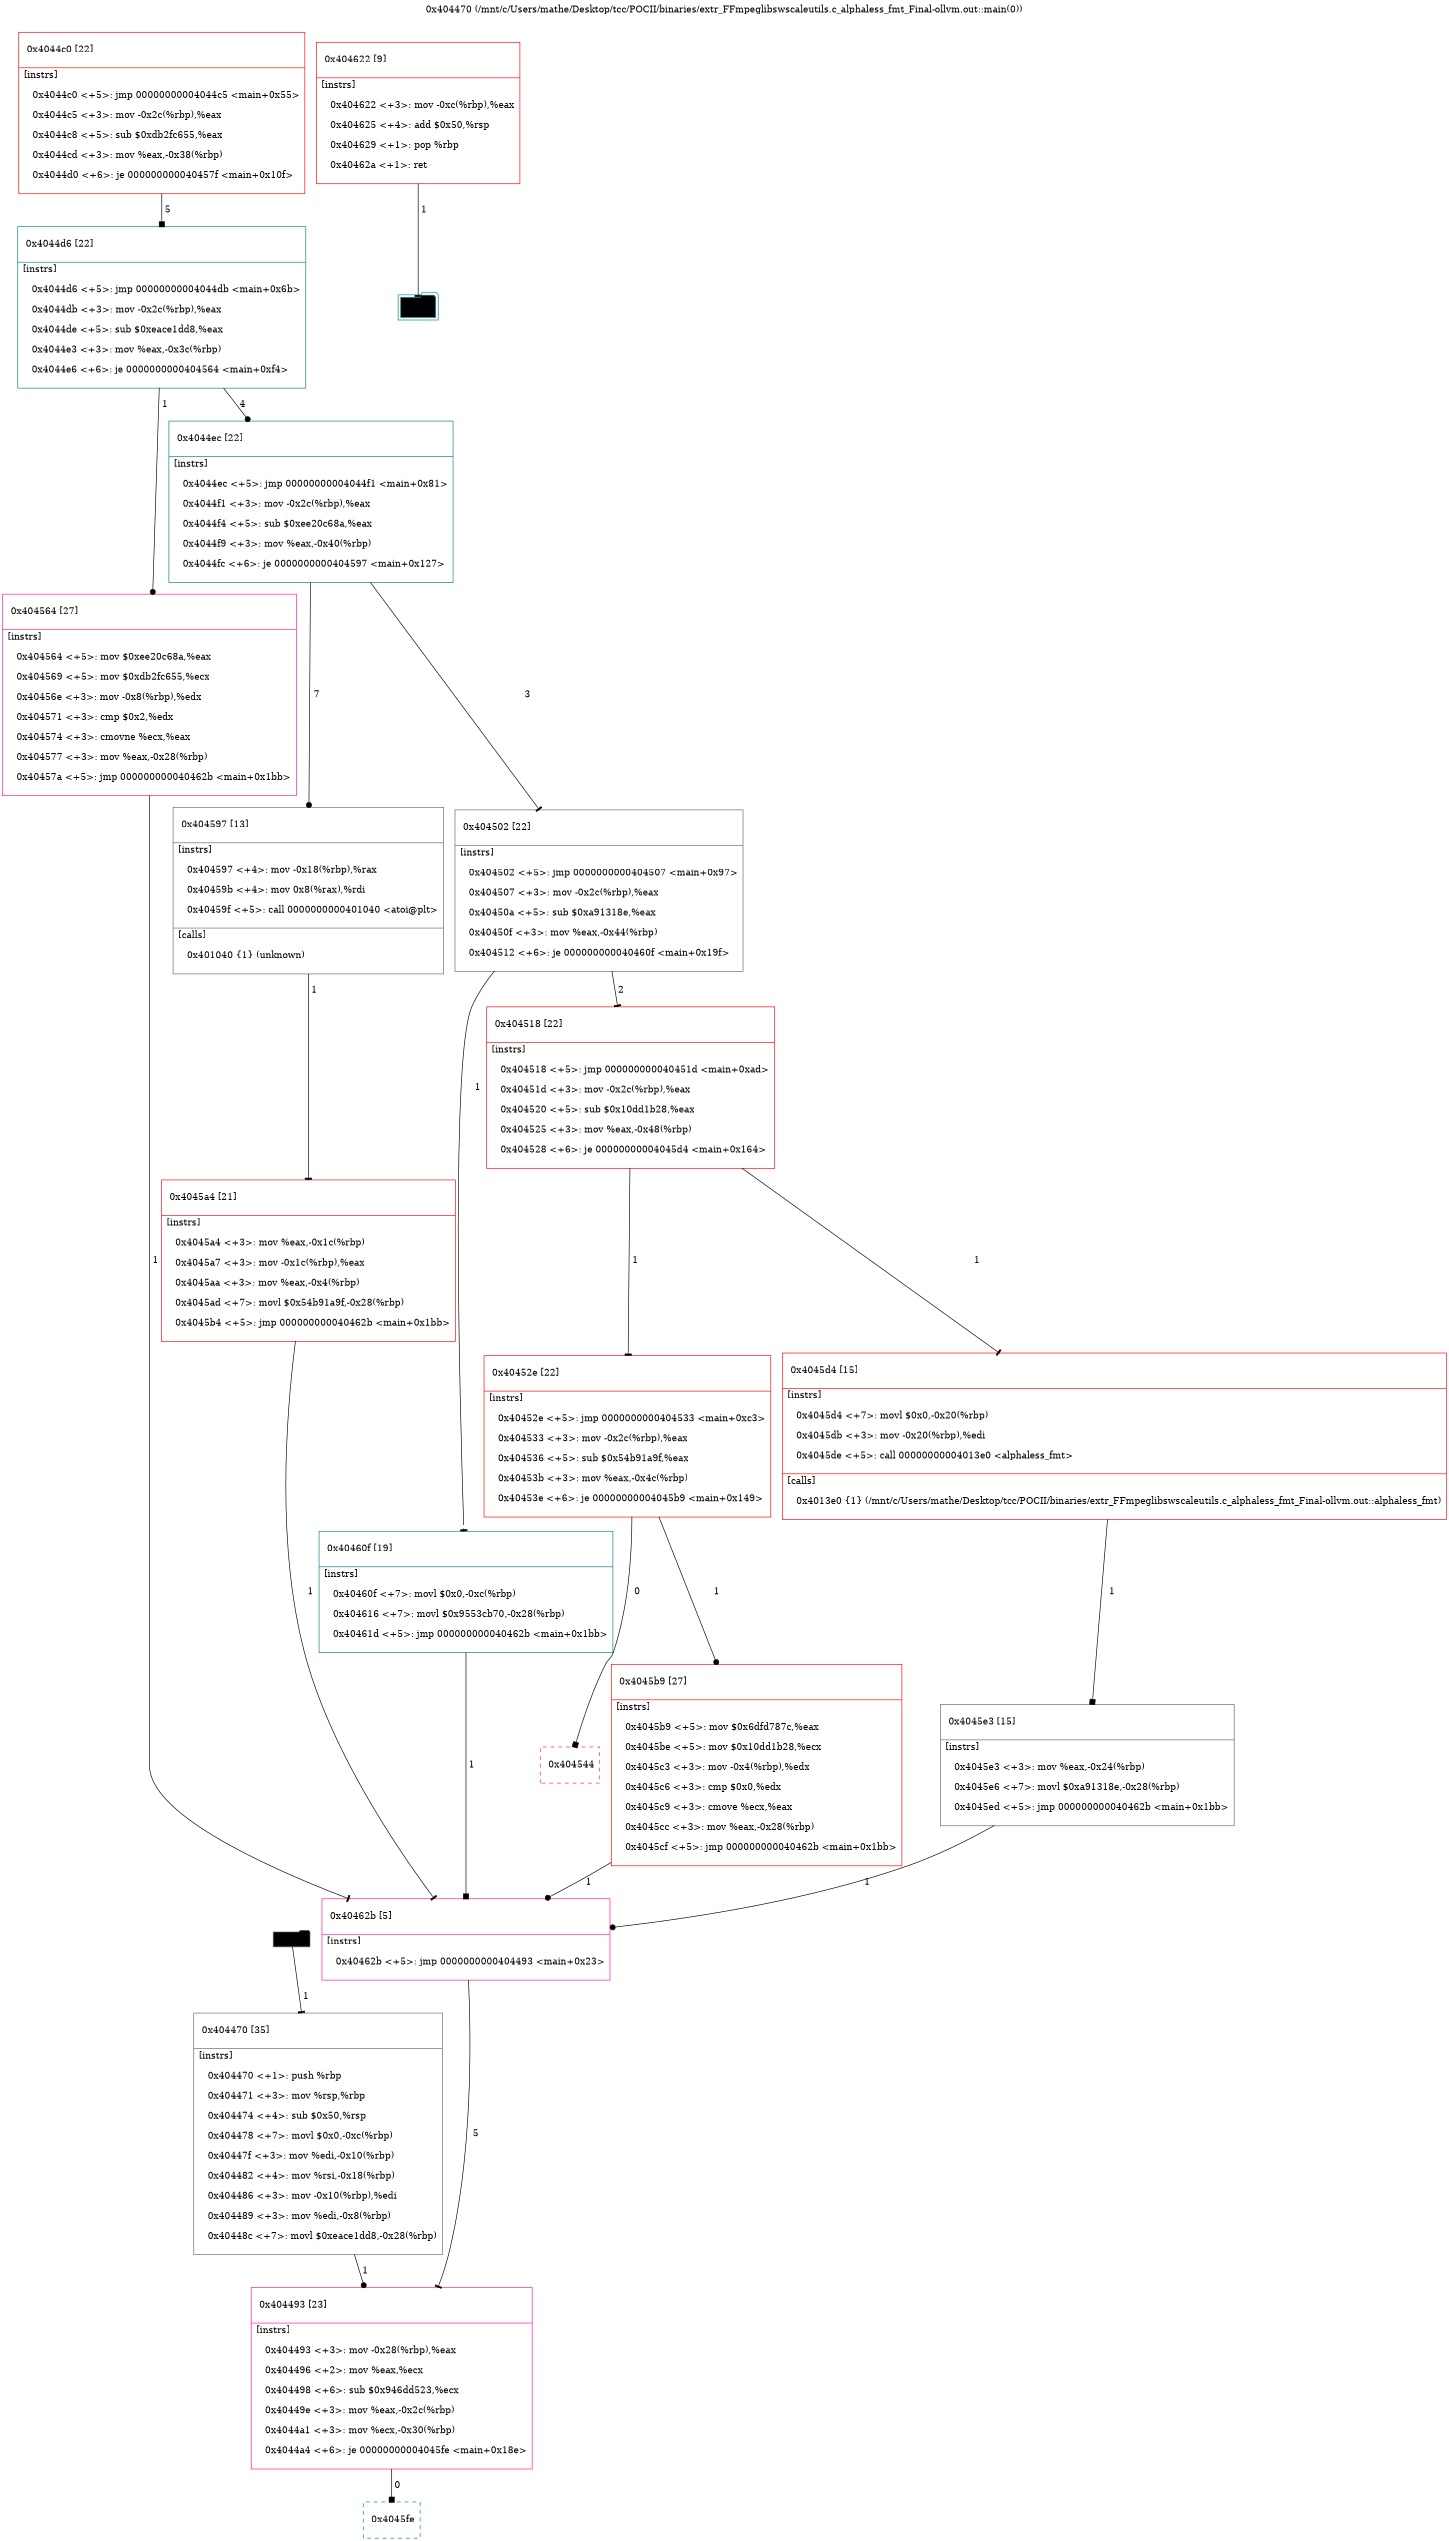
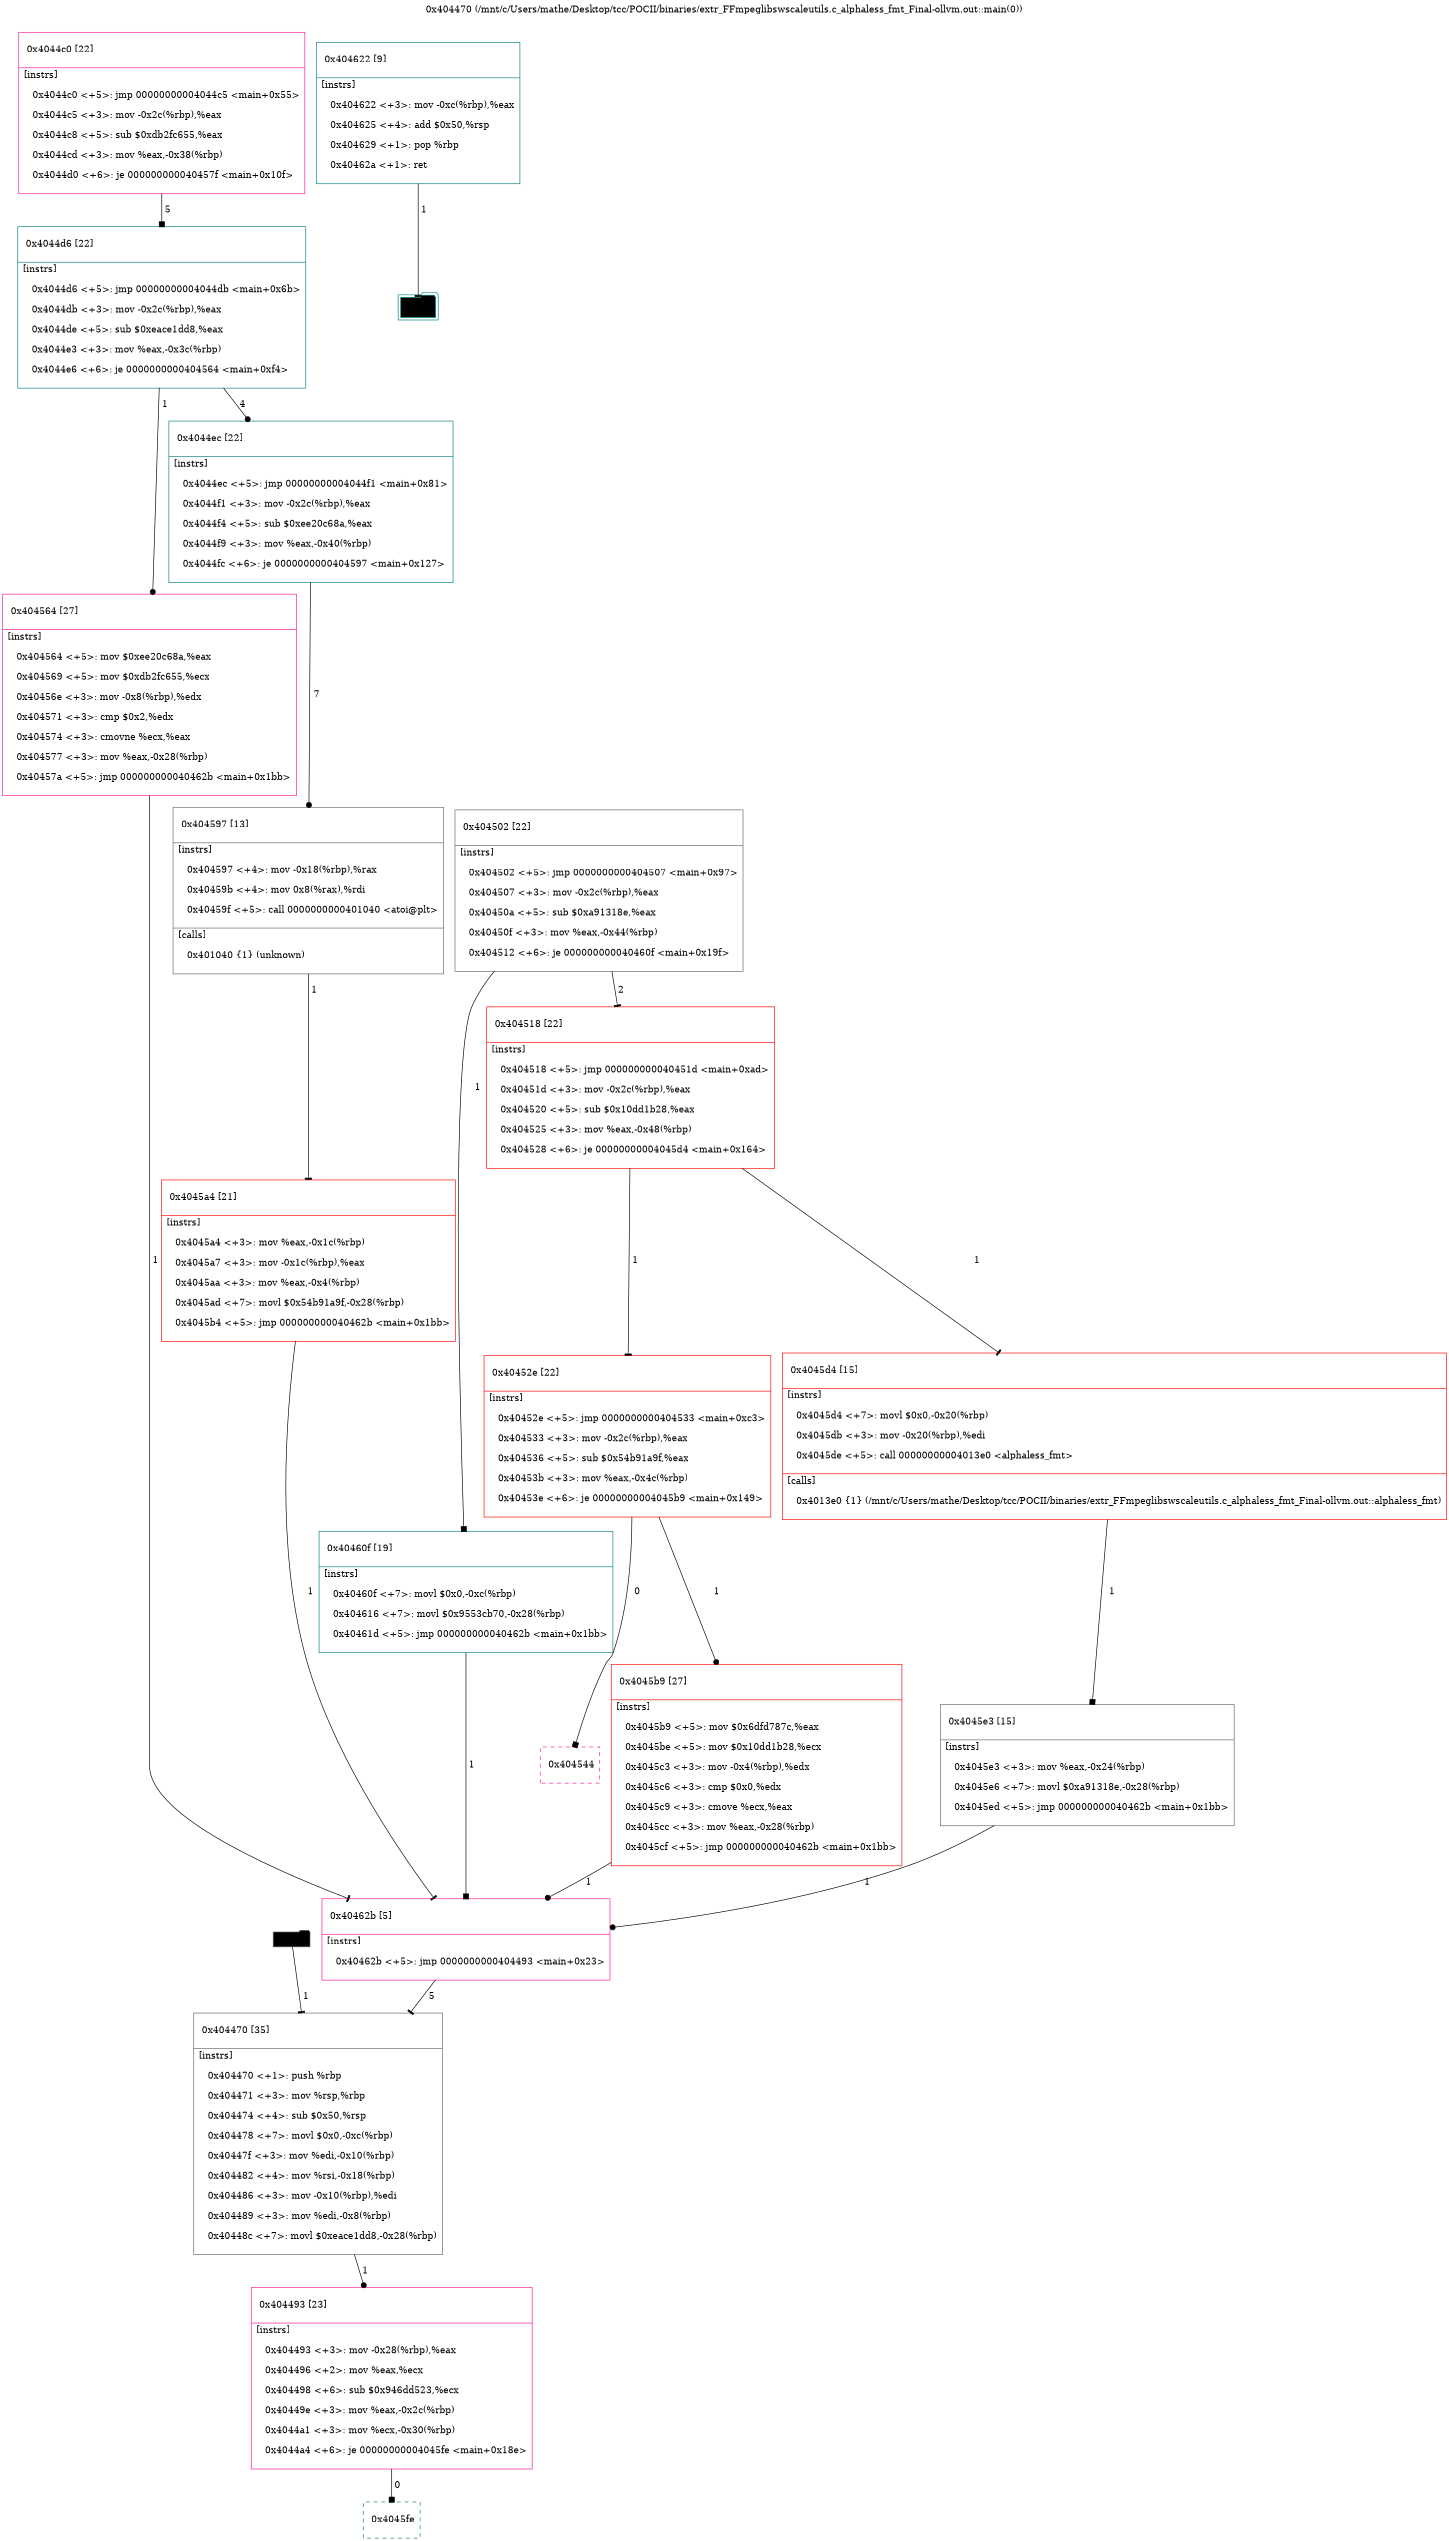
(162, 113) -> (162, 113)
(418, 113) -> (418, 113)
(454, 695) -> none
(458, 1244) -> (458, 1244)
(467, 2134) -> (424, 1995)
